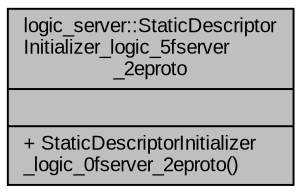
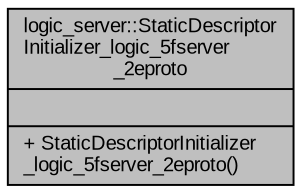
(131, 165) -> (131, 165)
